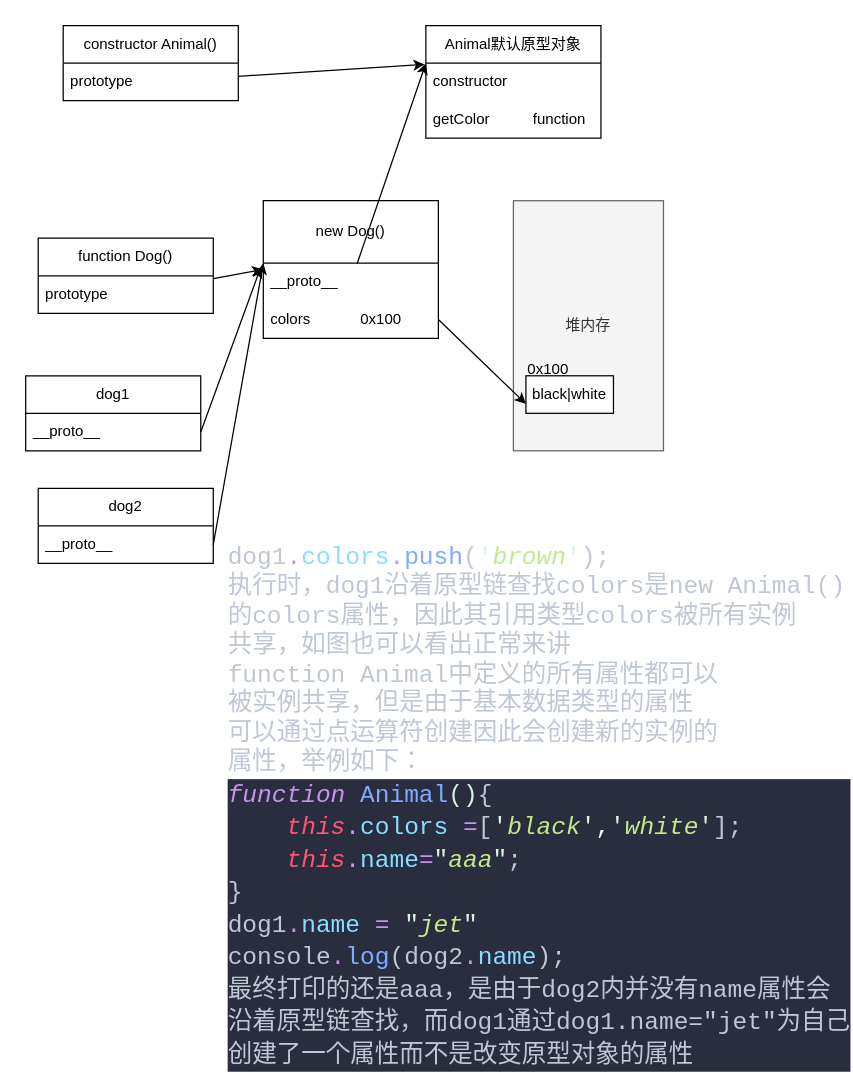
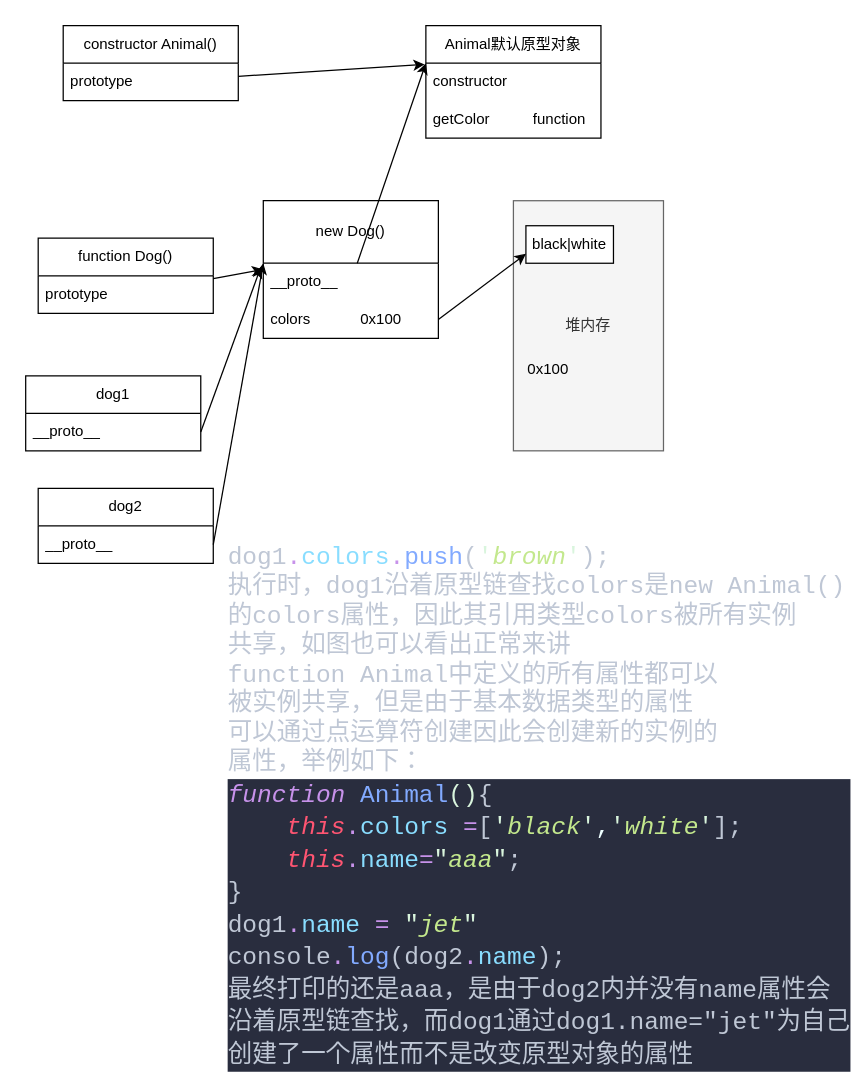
(569, 394) -> (569, 244)
